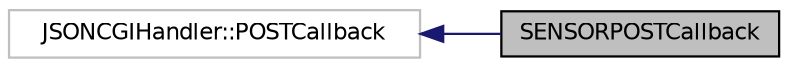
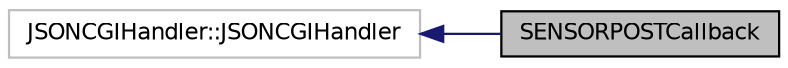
(215, 34) -> (215, 34)
